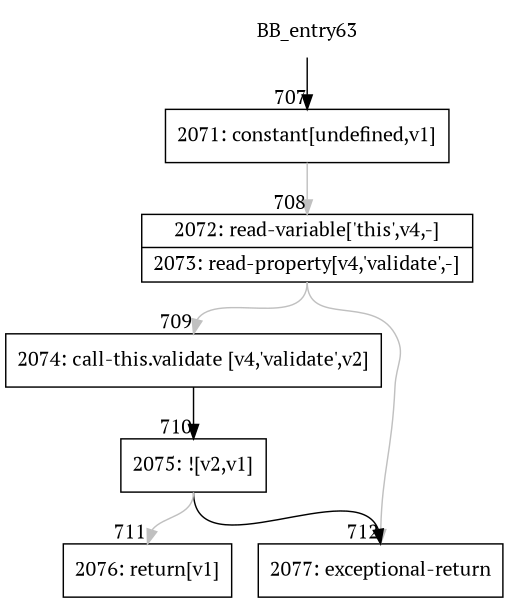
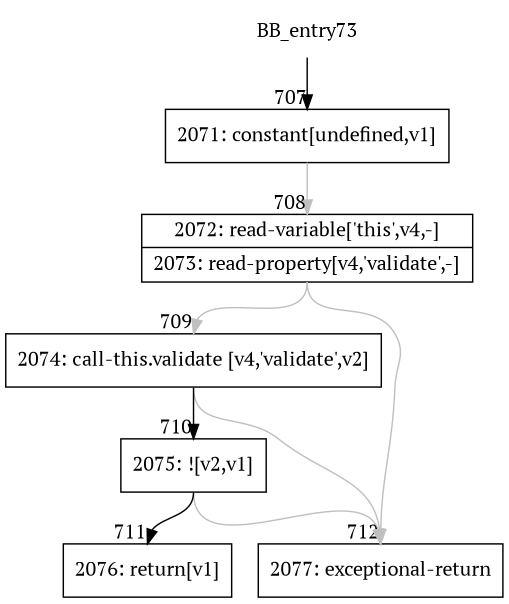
(307, 32) -> (307, 32)
none -> (292, 448)
(177, 515) -> (177, 515)
(280, 519) -> (280, 519)
